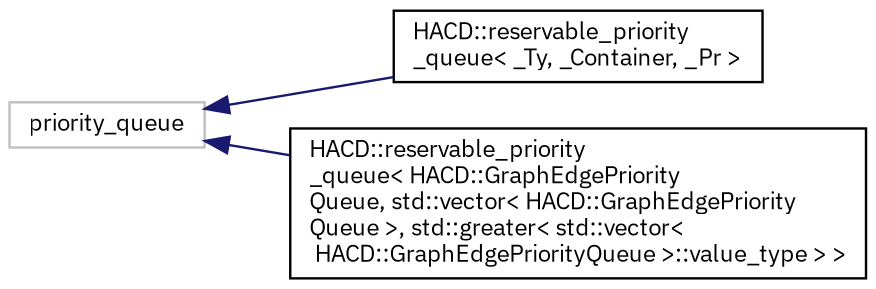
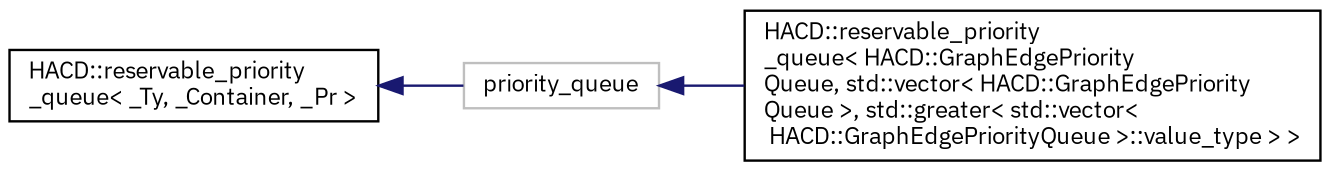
(311, 91) -> (433, 86)
